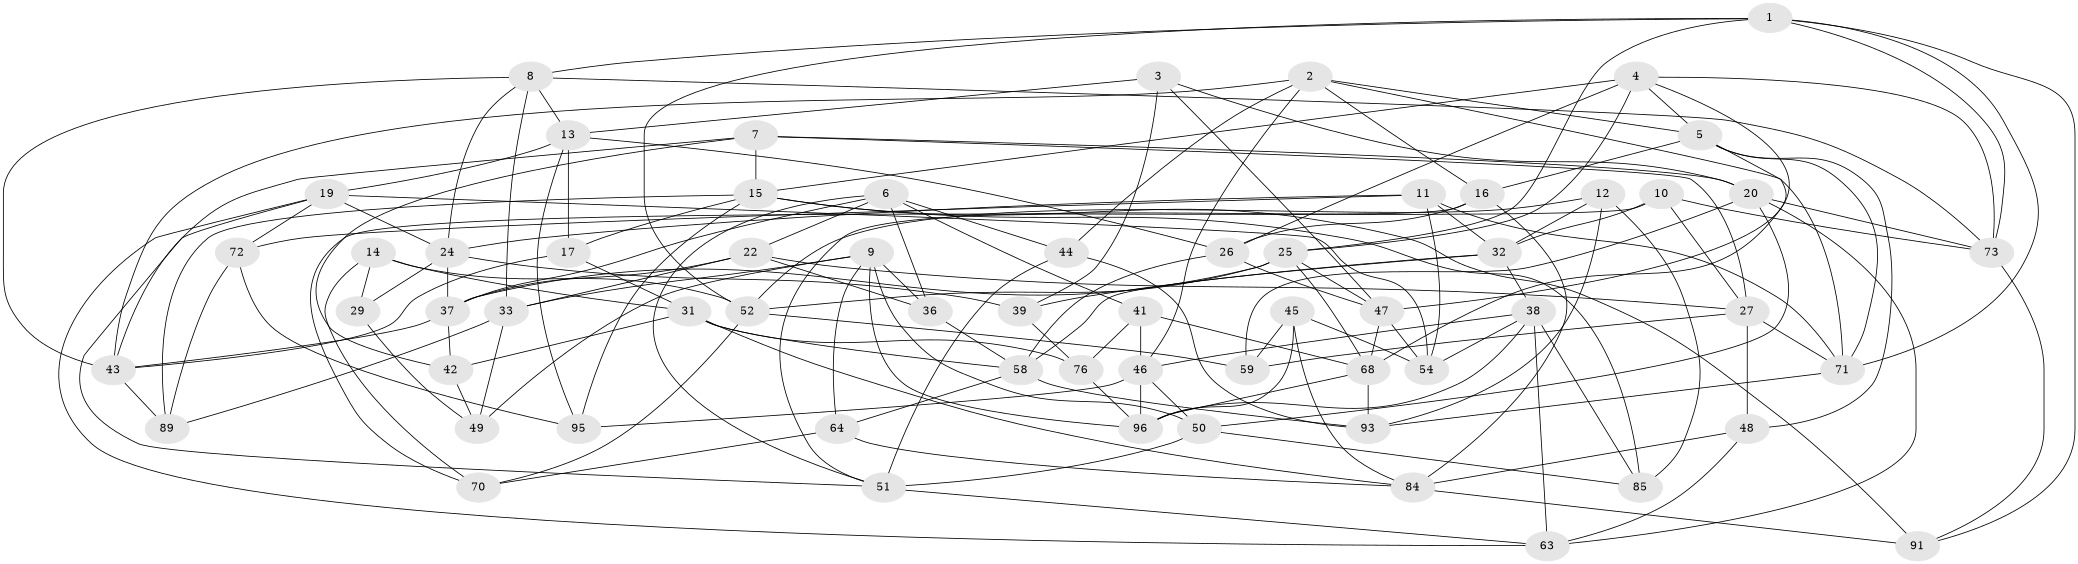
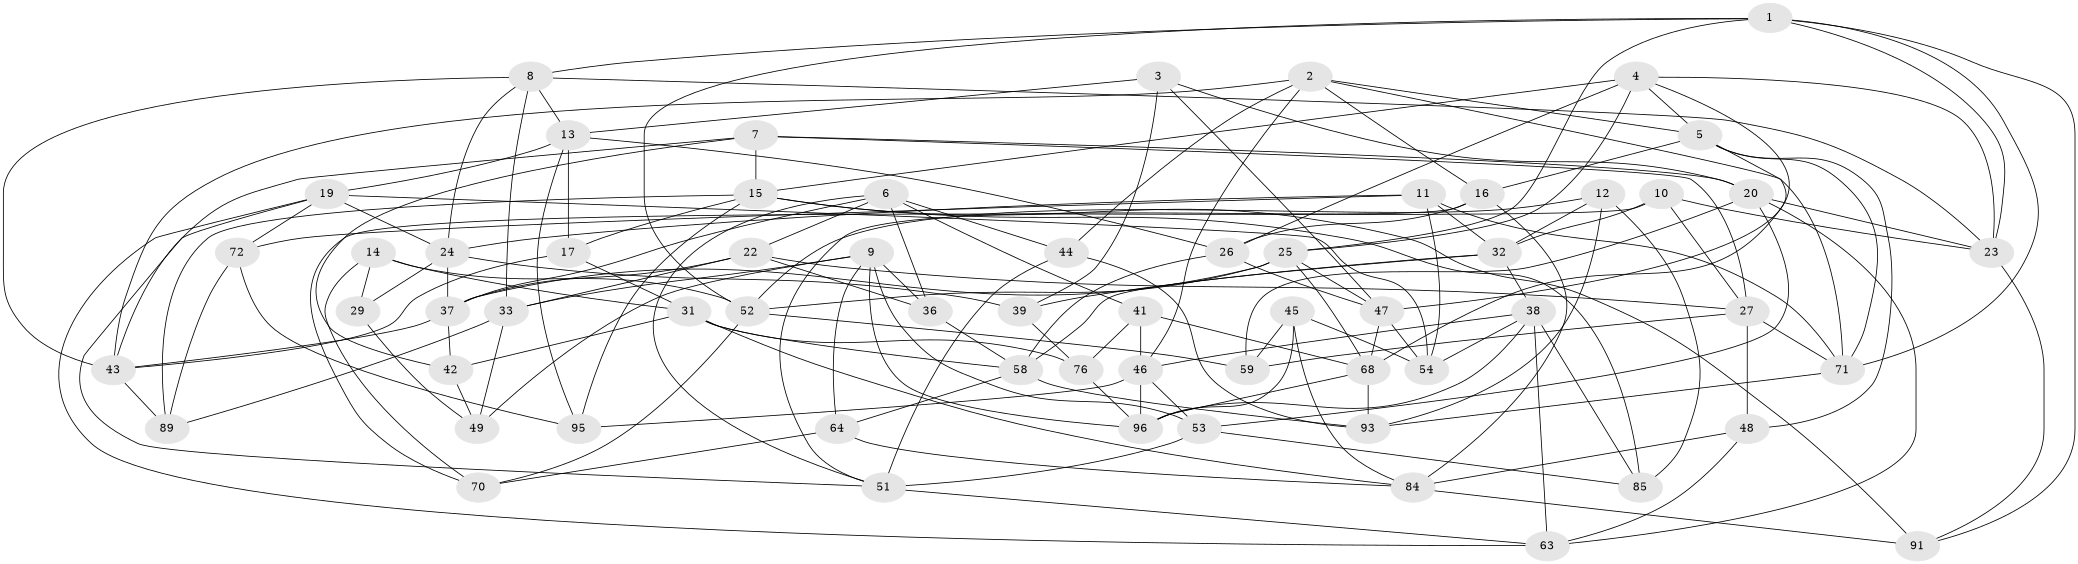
(1992, 253) -> (1992, 253)
(1199, 429) -> (1199, 429)
